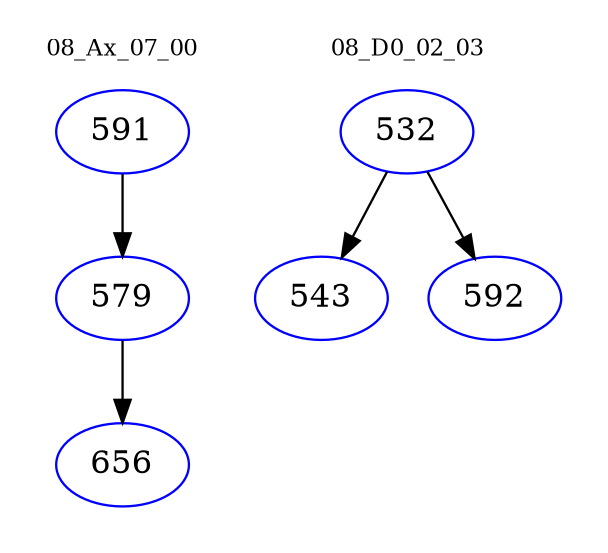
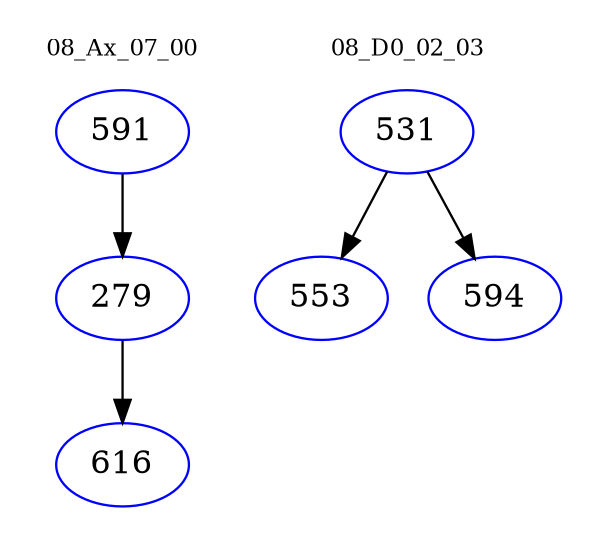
(407, 132) -> (407, 132)
(123, 298) -> (123, 298)
(321, 298) -> (321, 298)
(495, 298) -> (495, 298)
(123, 465) -> (123, 465)
